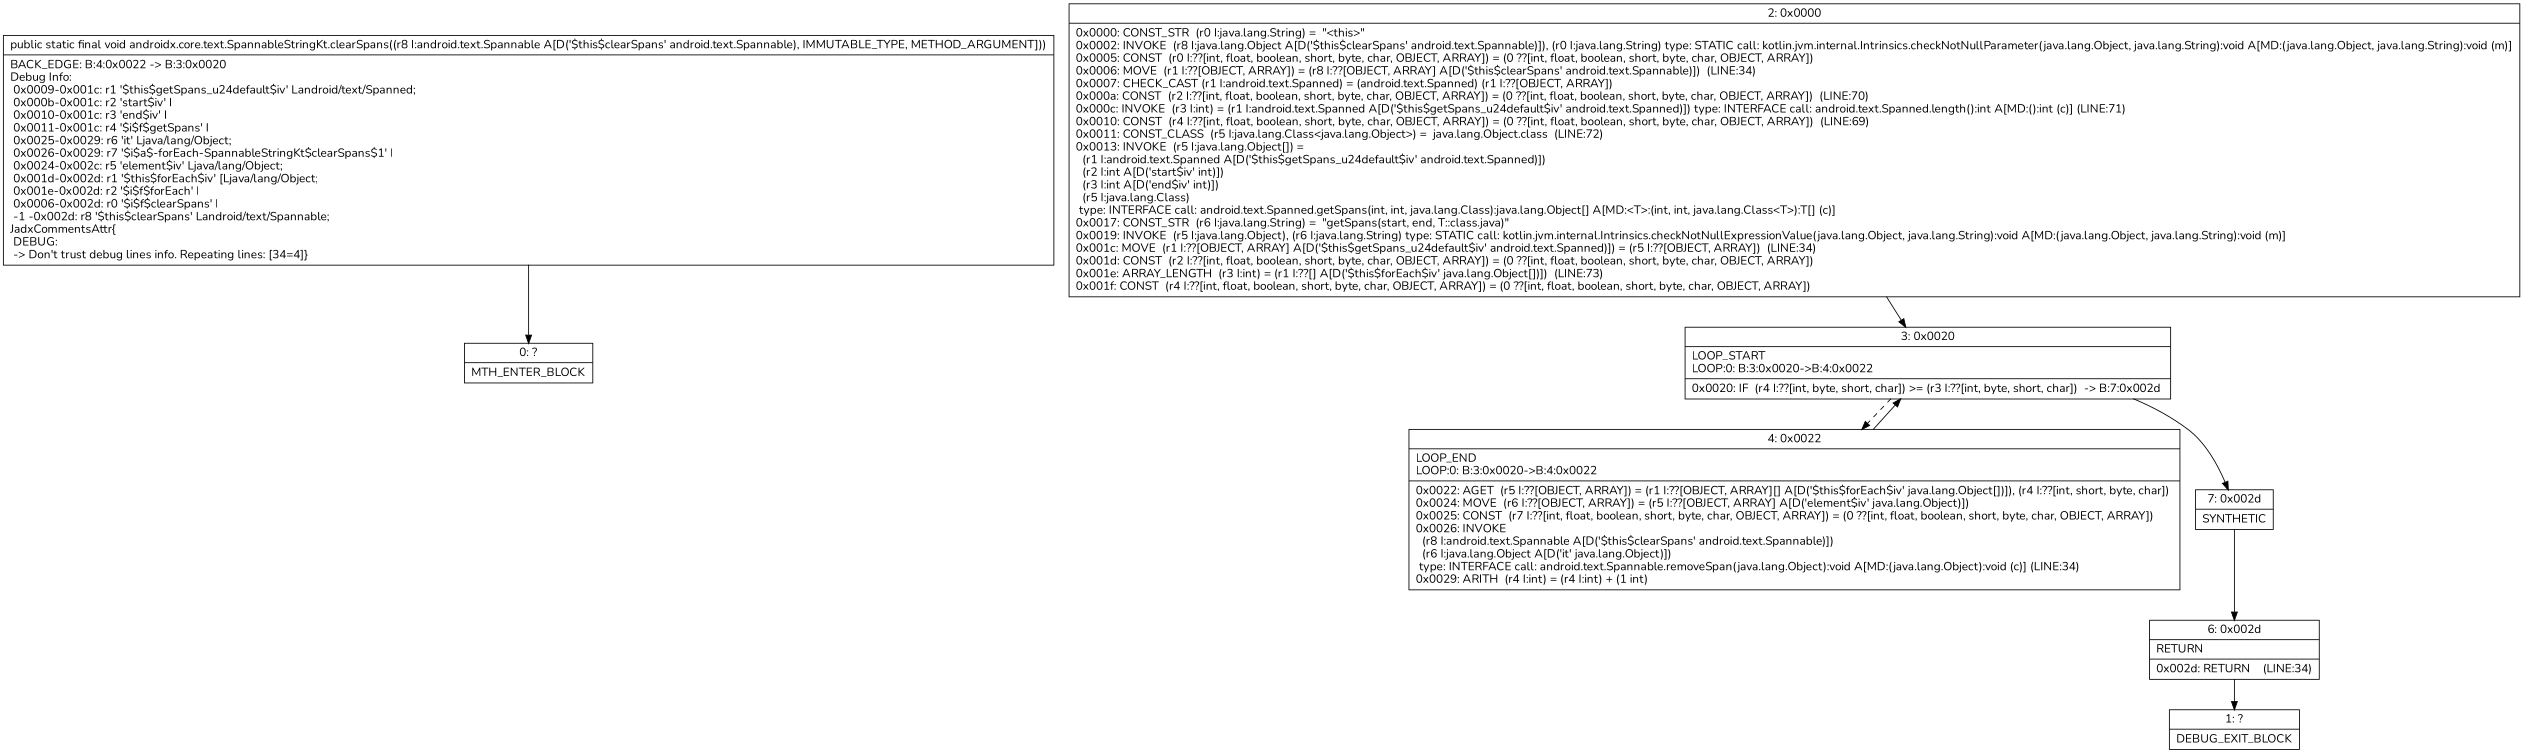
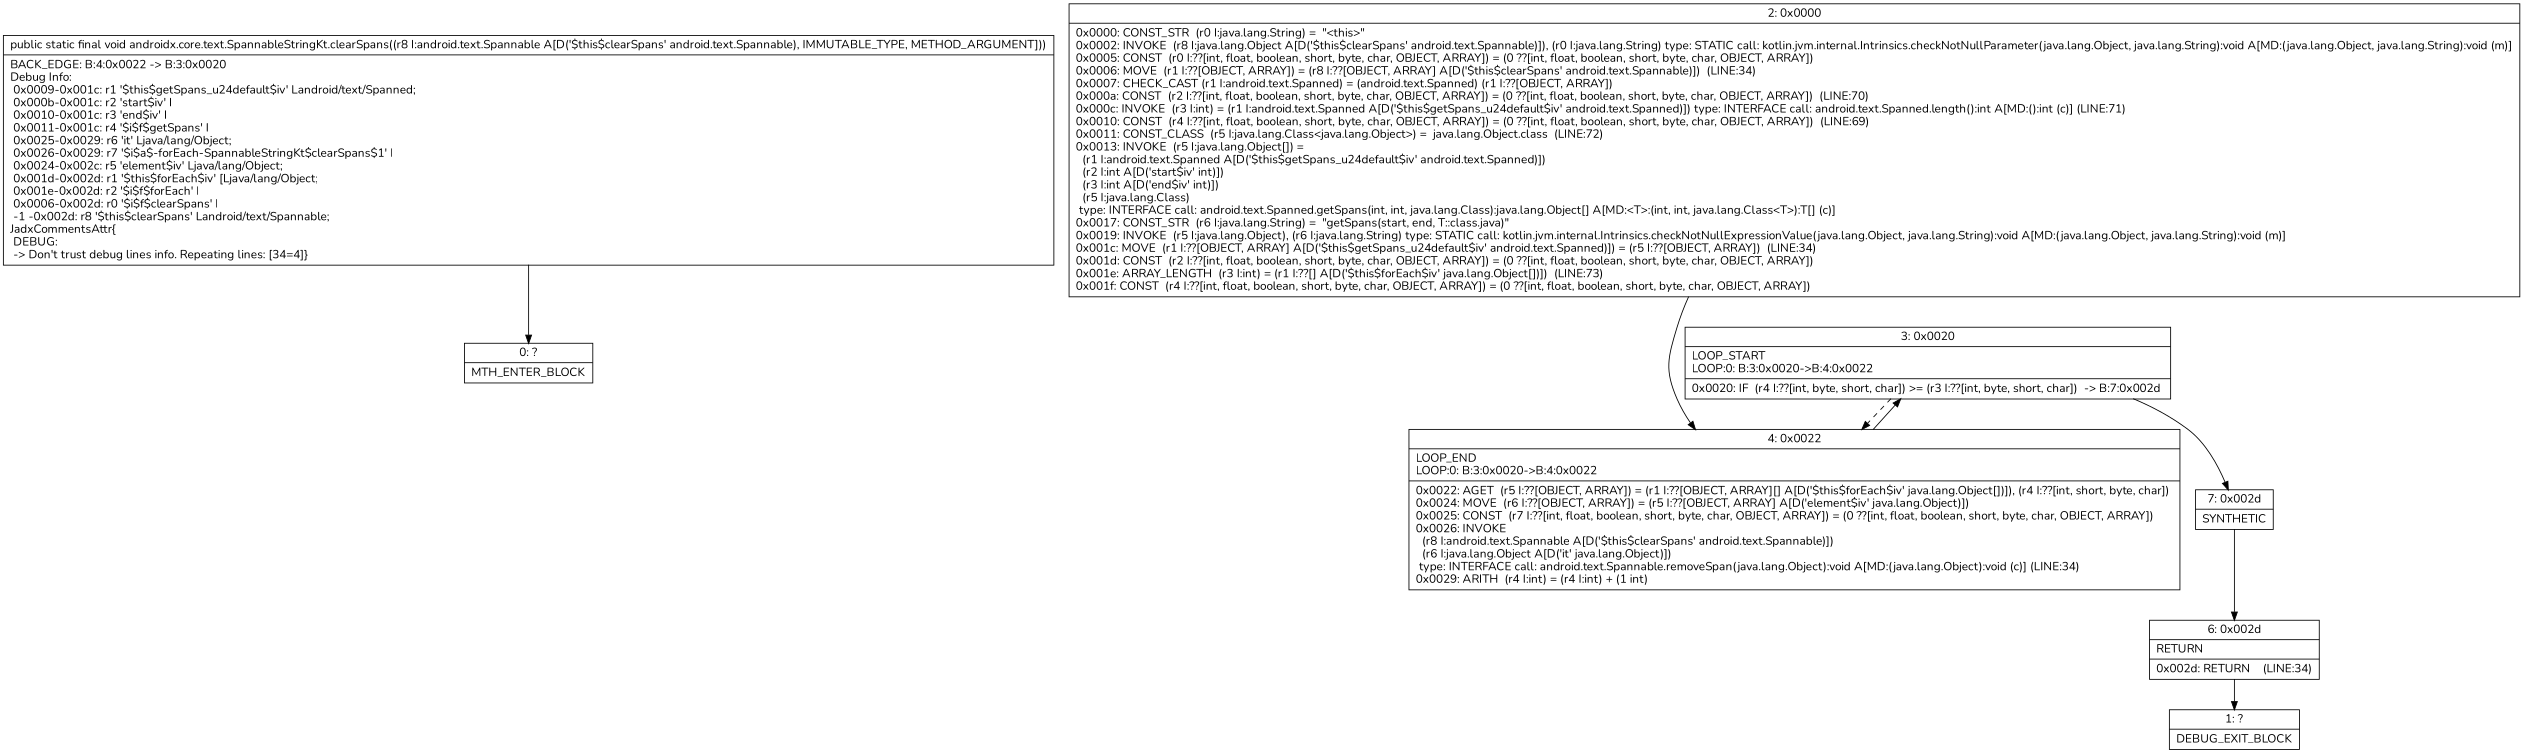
(1894, 308) -> (1669, 361)
